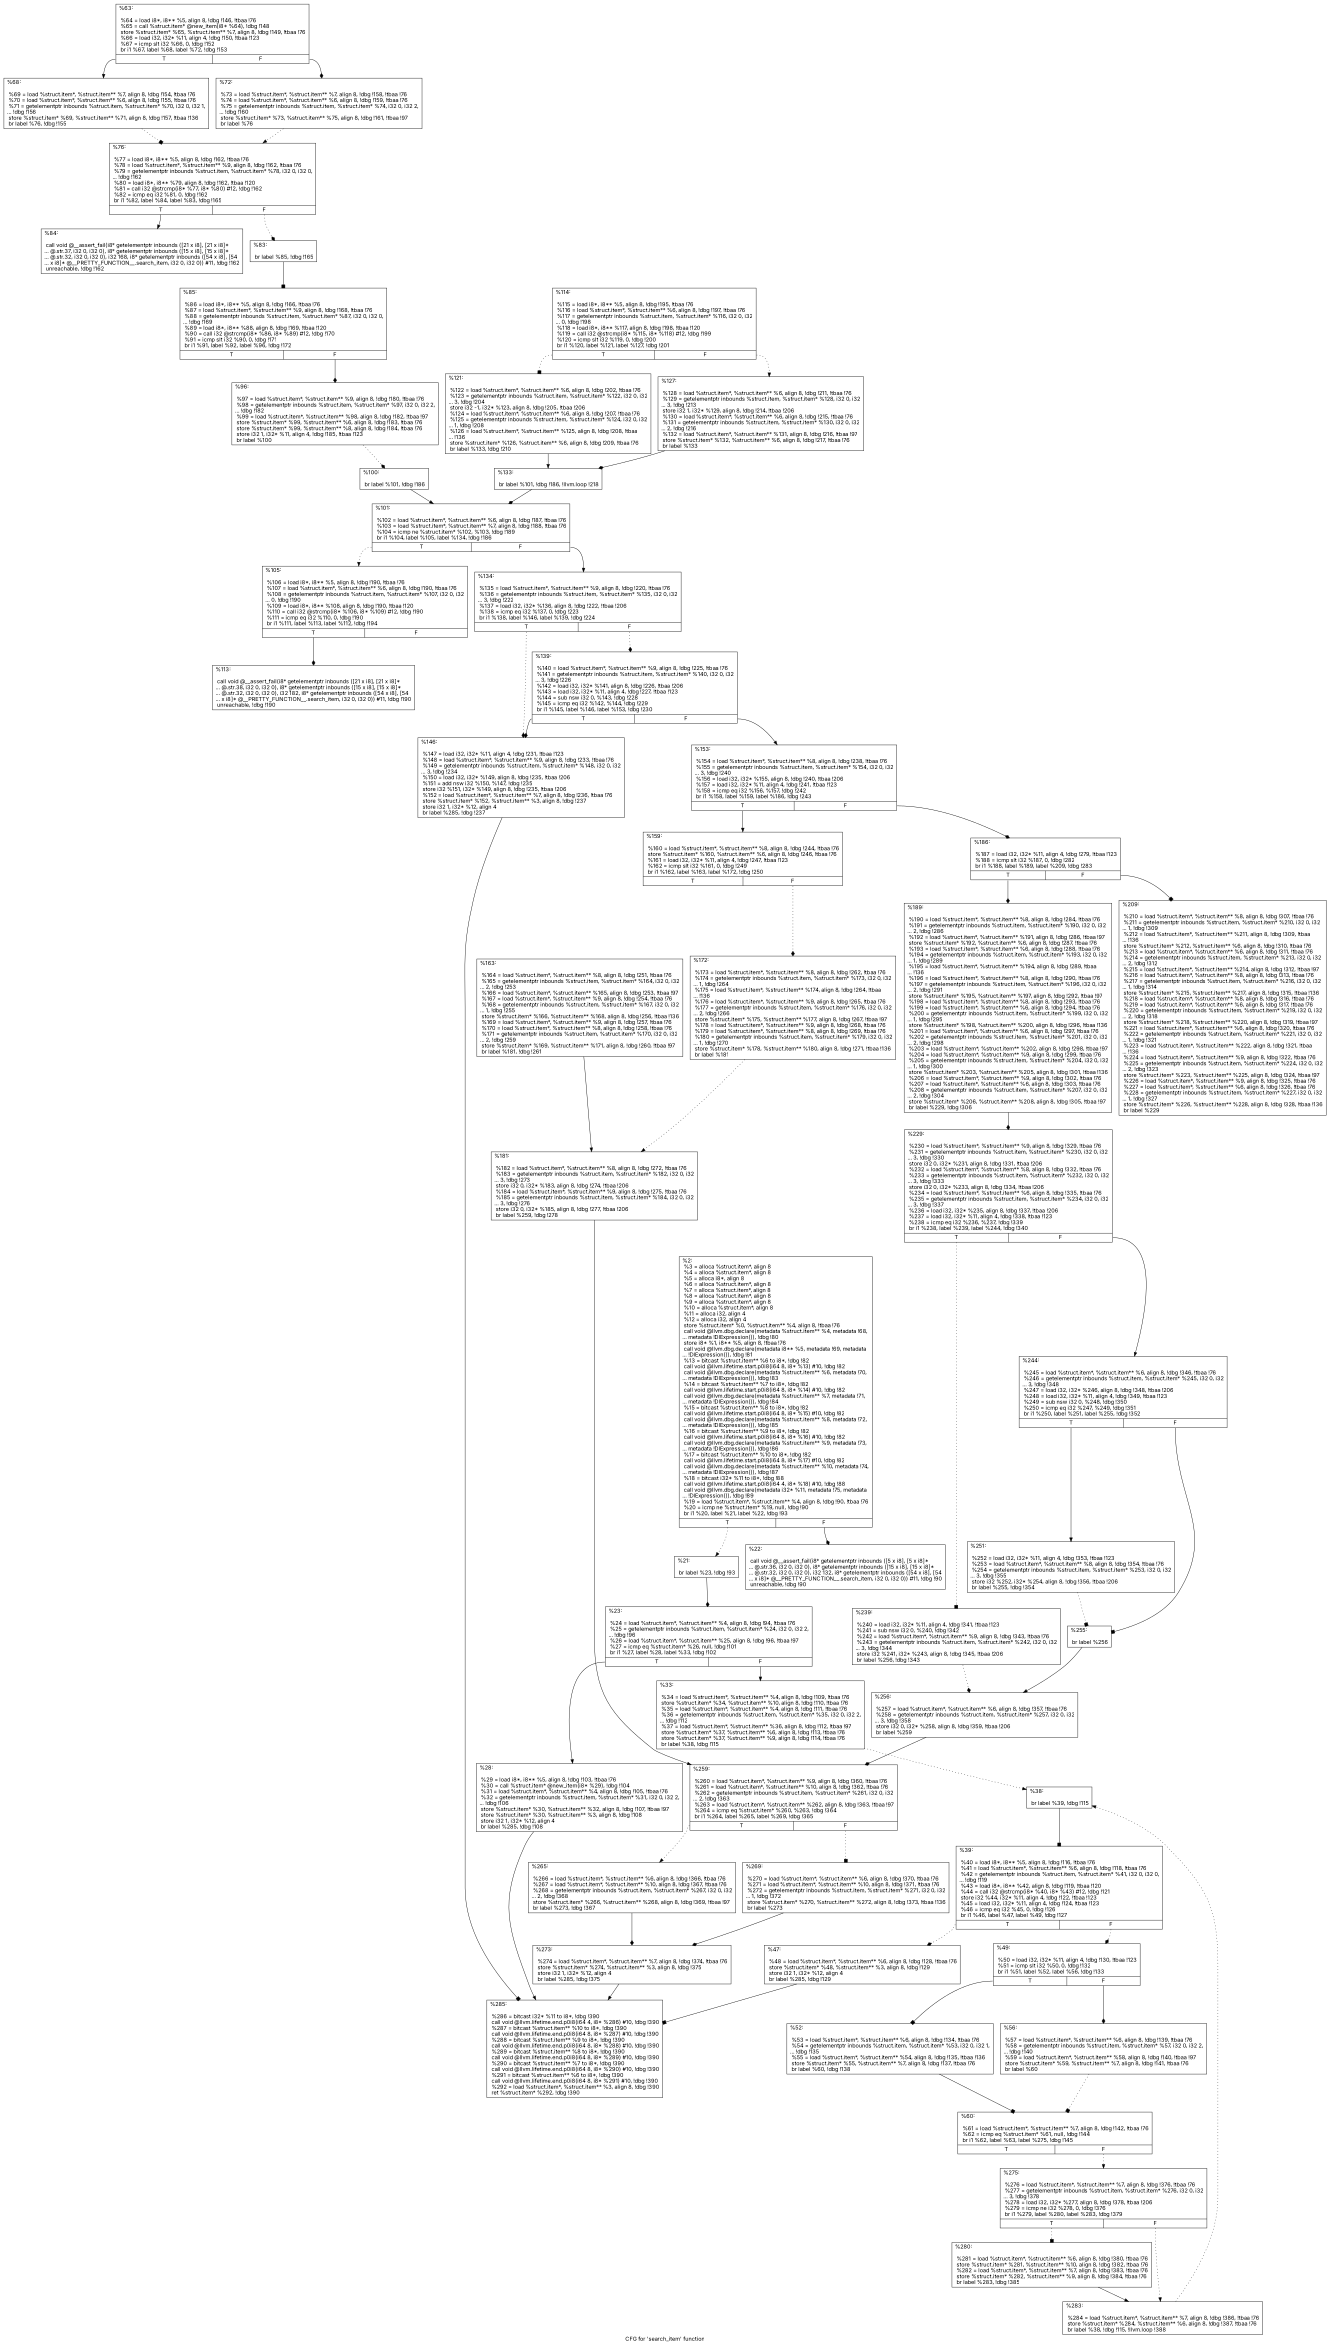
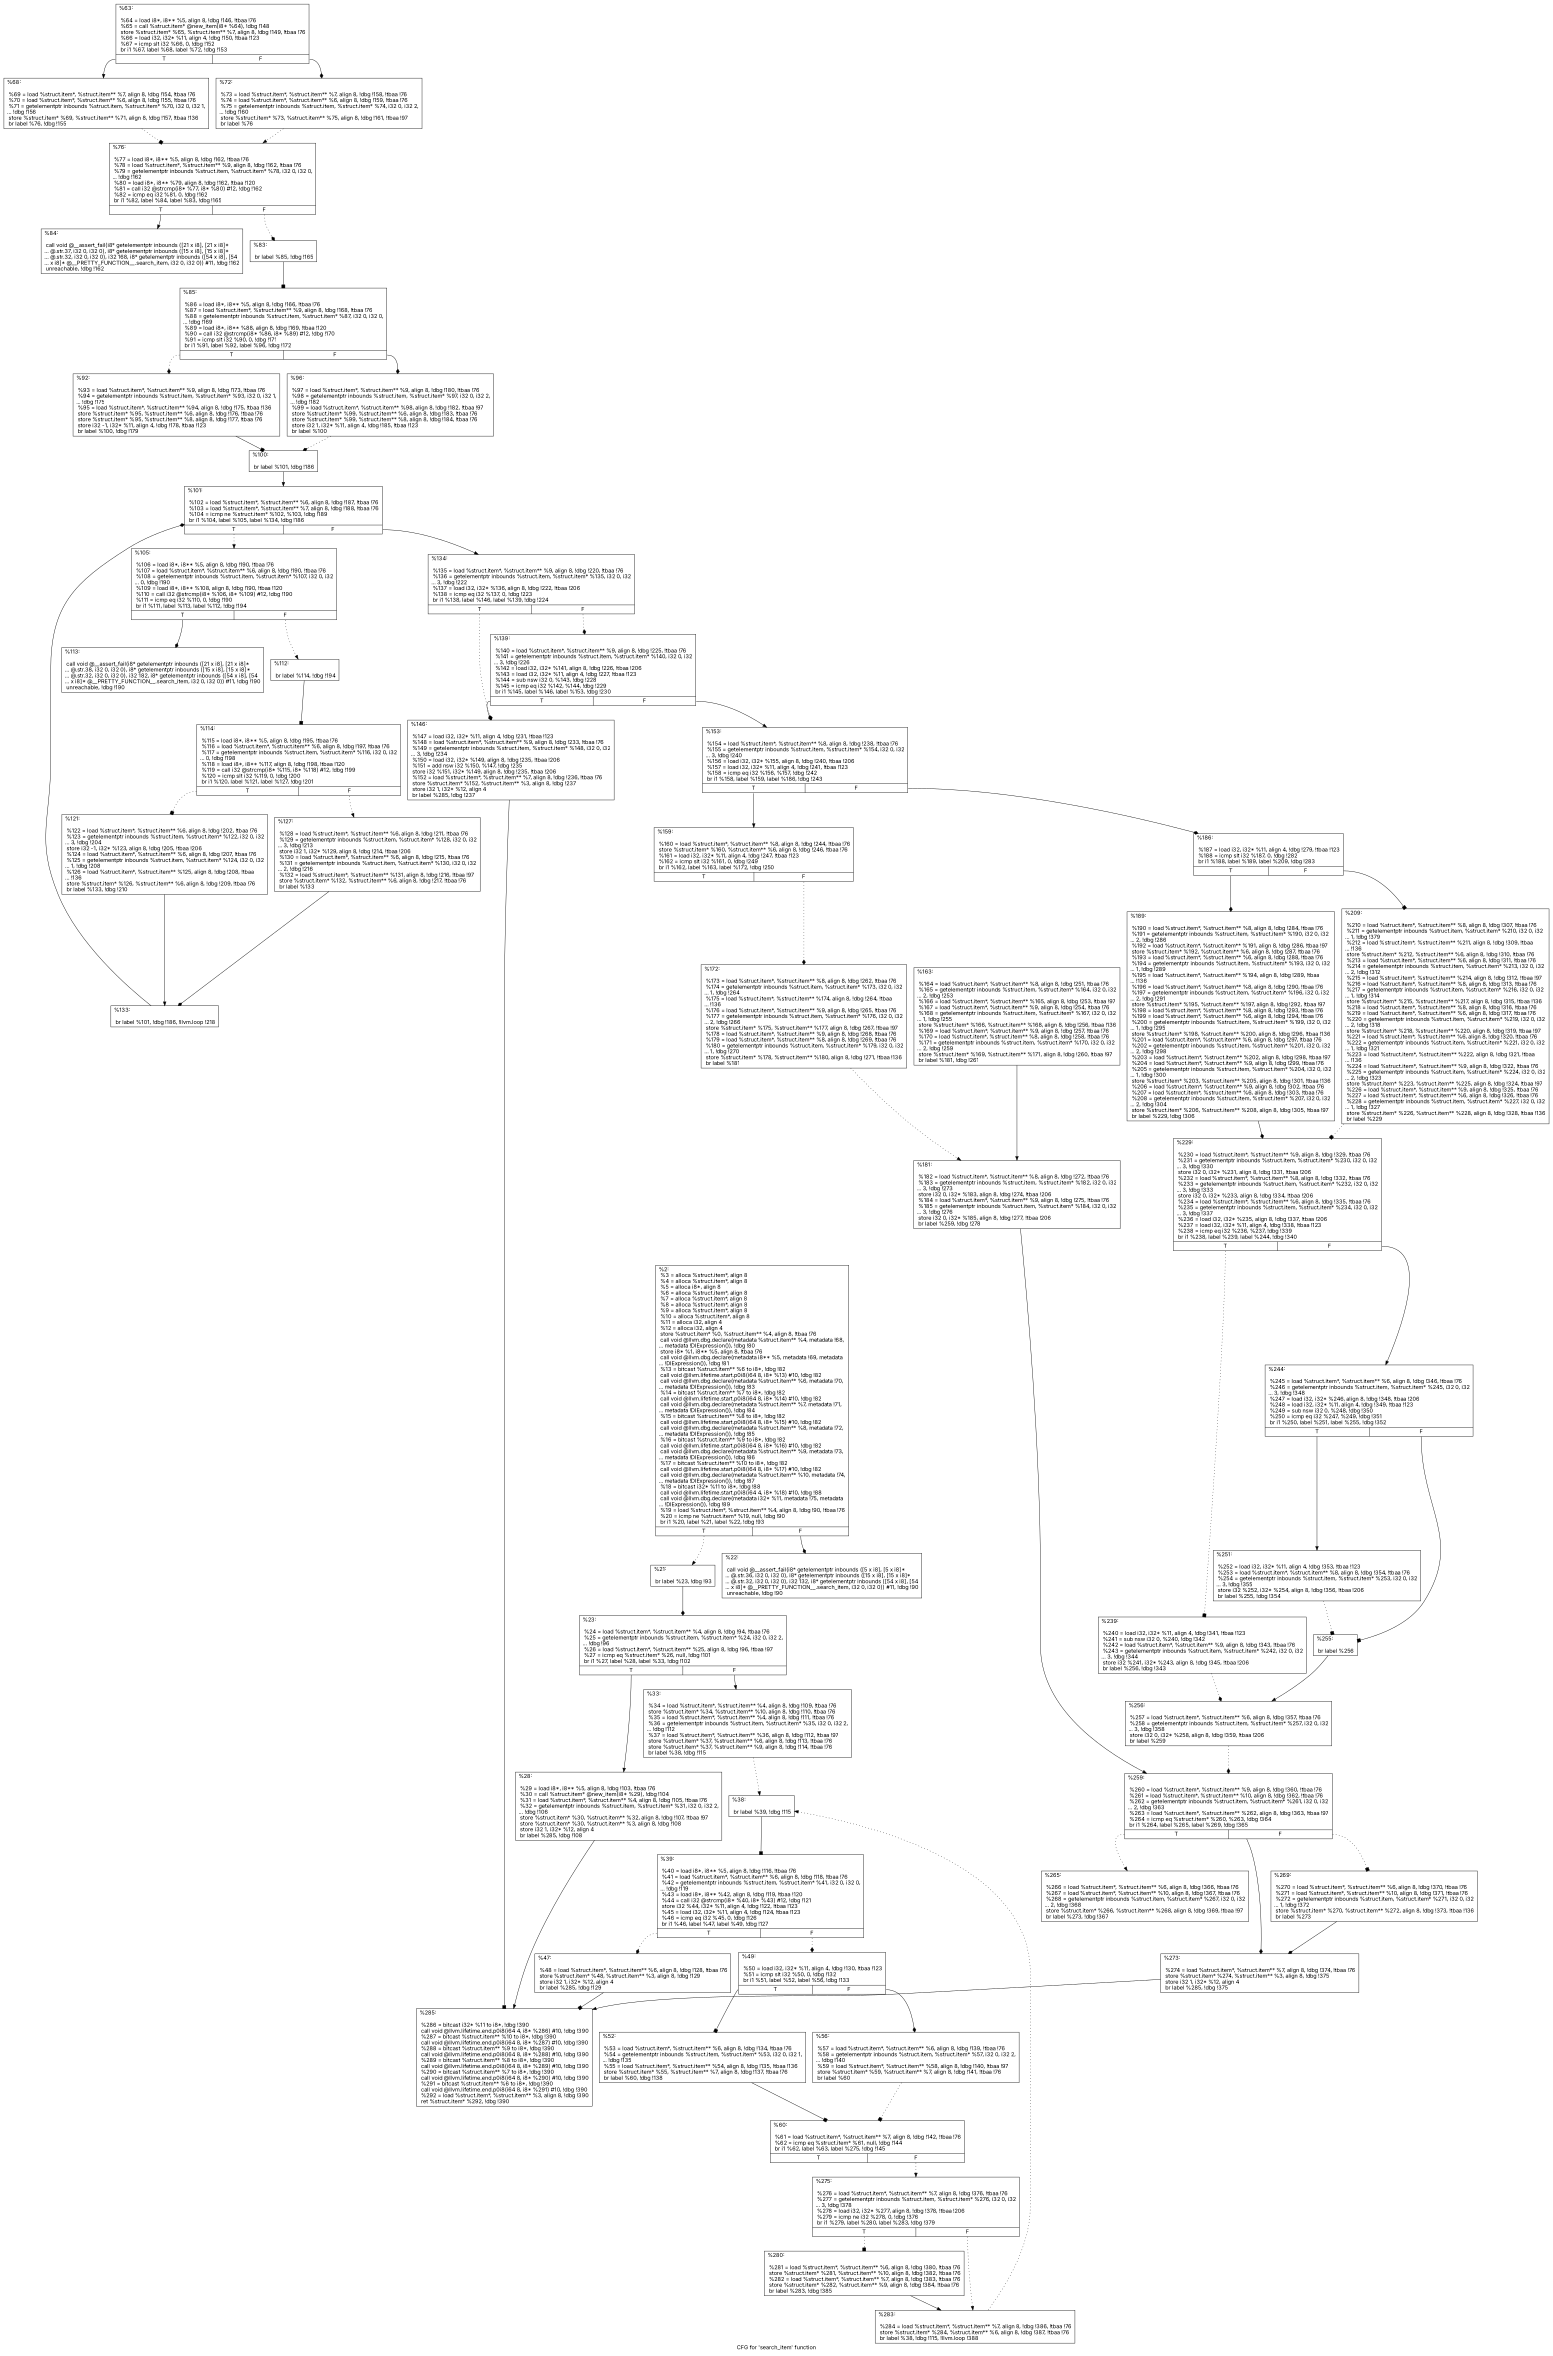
none -> (176, 405)
none -> (305, 670)
(1140, 928) -> (1363, 937)
none -> (1338, 1130)
(898, 1750) -> (1228, 1757)
(632, 1927) -> (1259, 1893)
